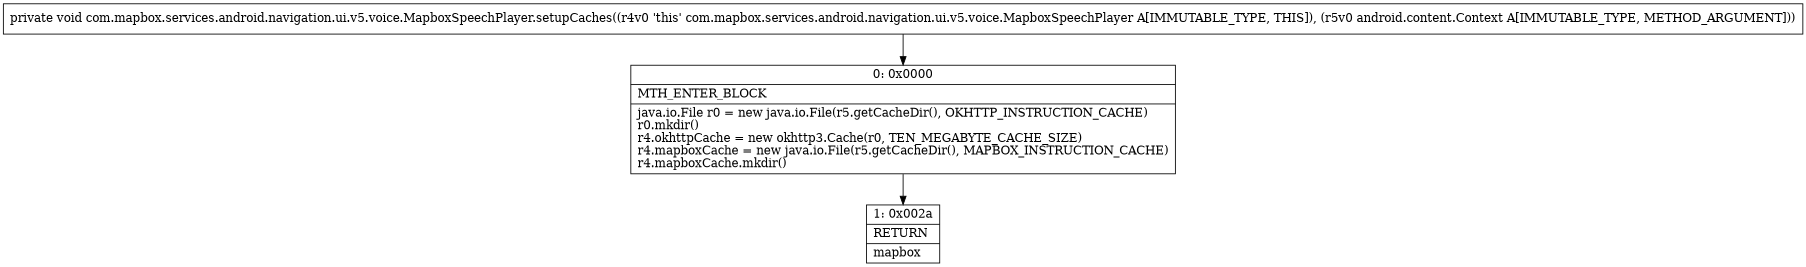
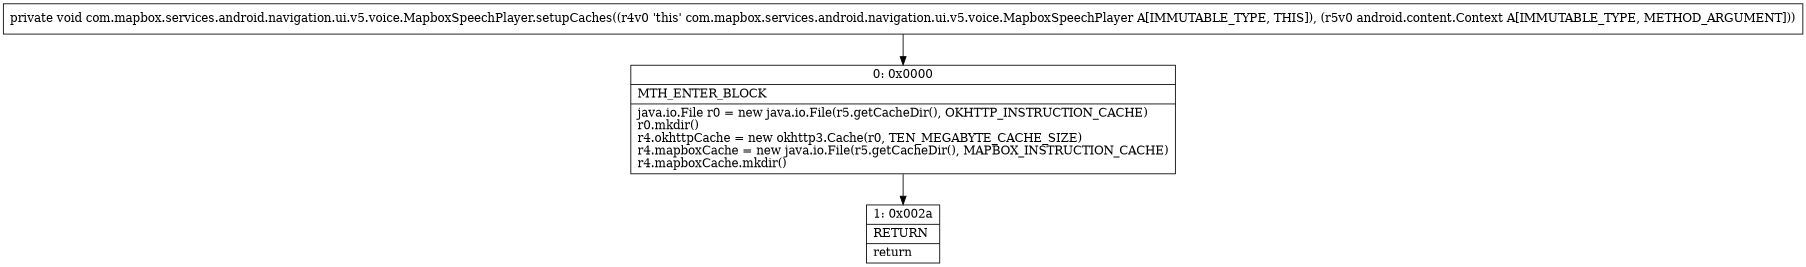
(897, 253) -> (893, 253)
